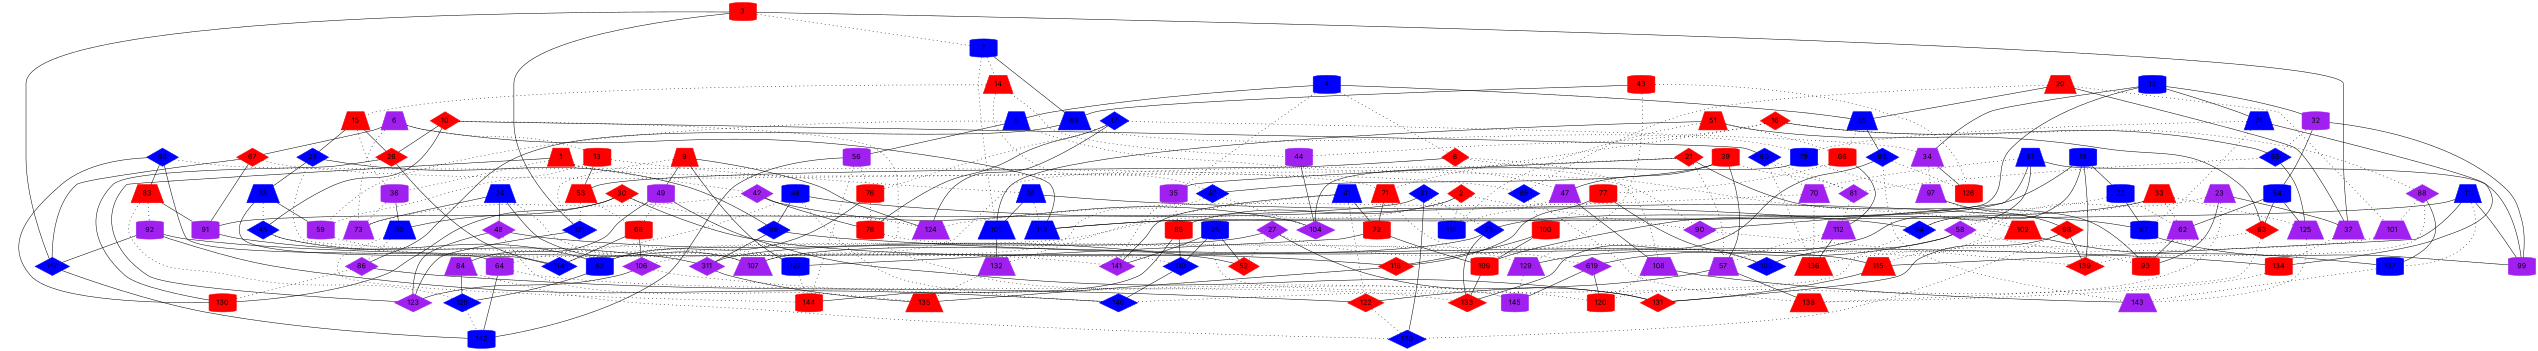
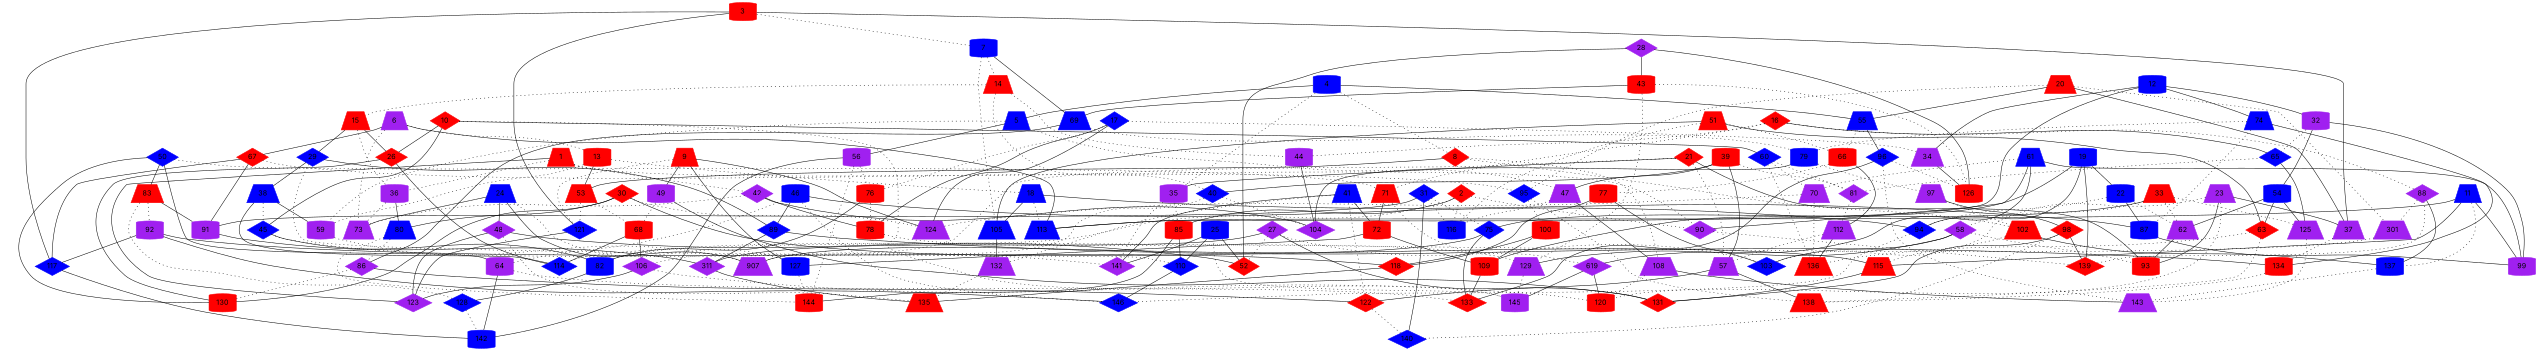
none -> (1641, 48)
(1930, 179) -> none
(2393, 230) -> (2393, 230)
(461, 266) -> none
(753, 266) -> (753, 266)
